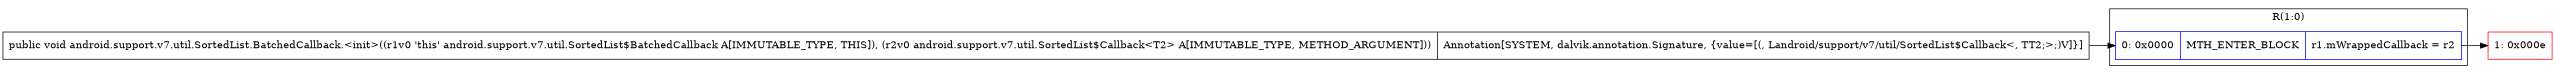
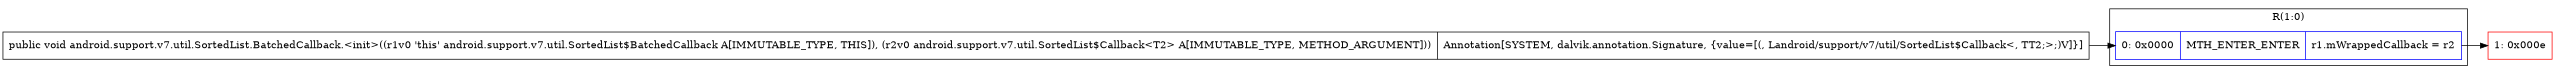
(2243, 45) -> (2243, 45)
